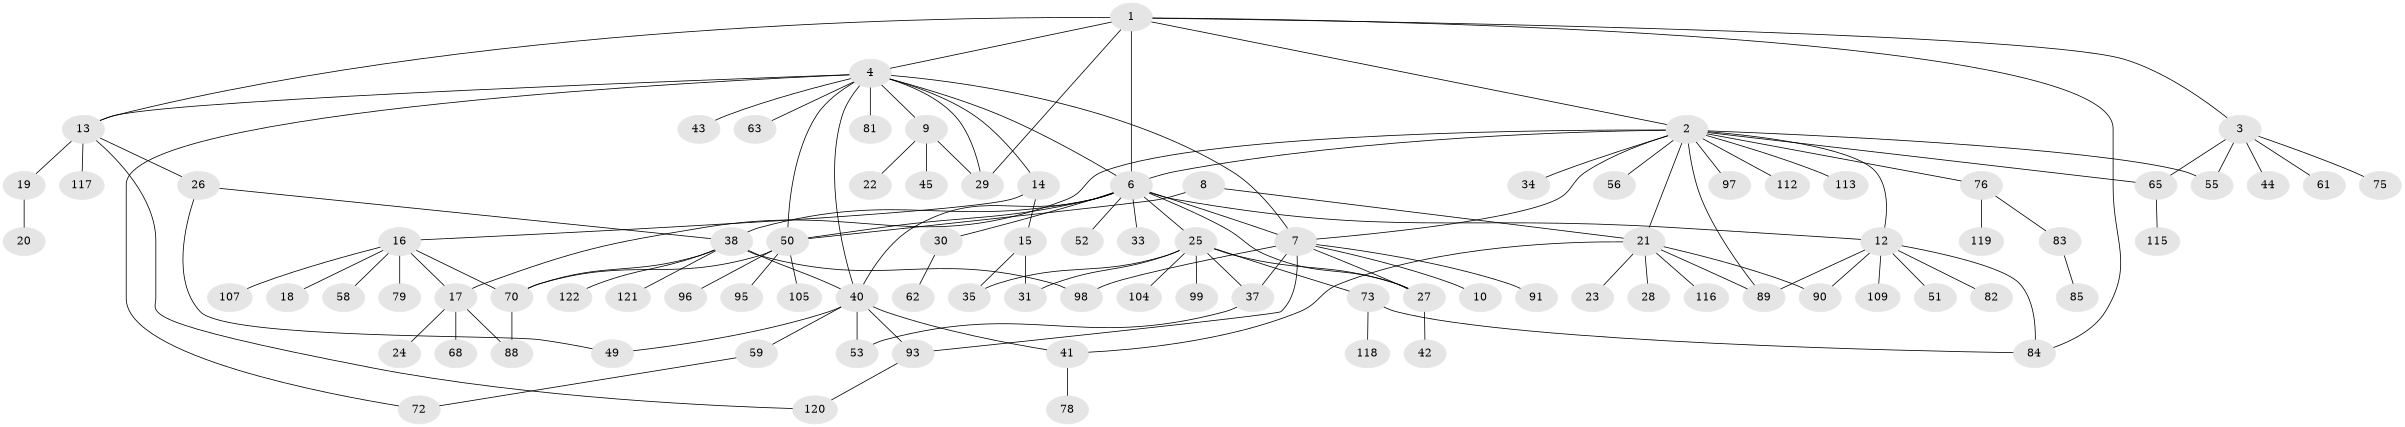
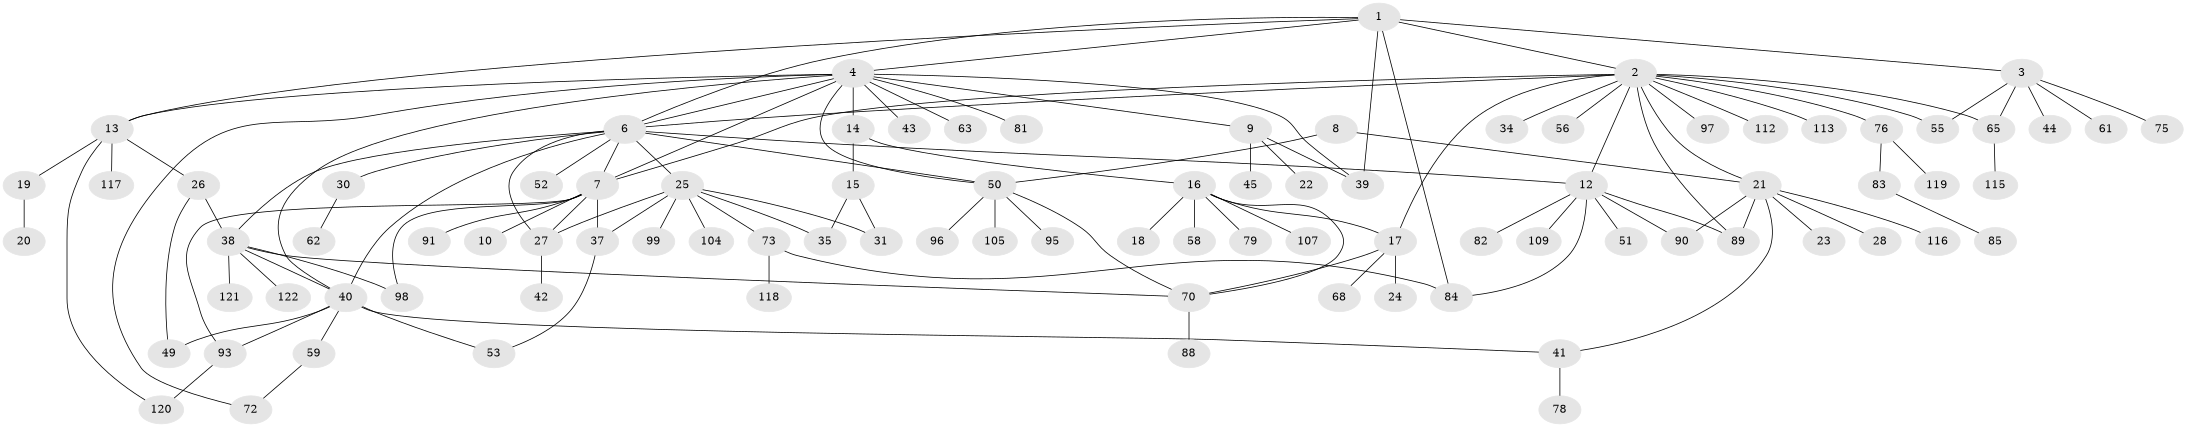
(983, 185) -> (1363, 185)
(1138, 242) -> none
(484, 326) -> (1295, 275)
